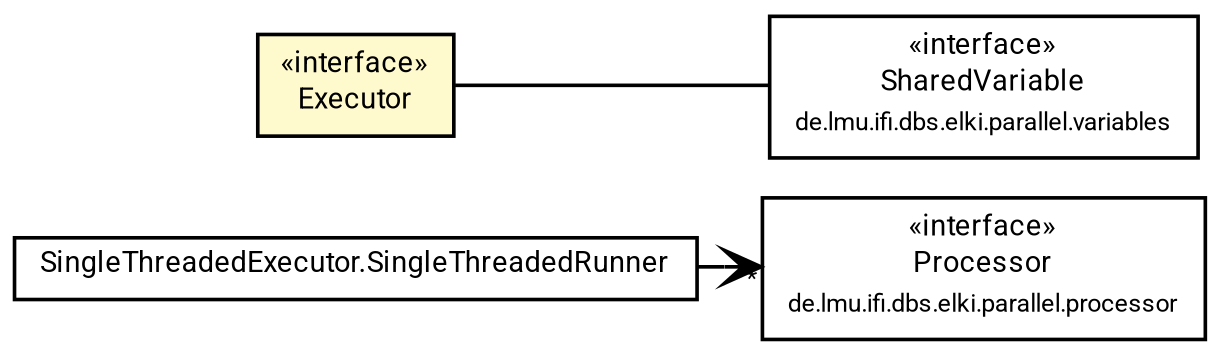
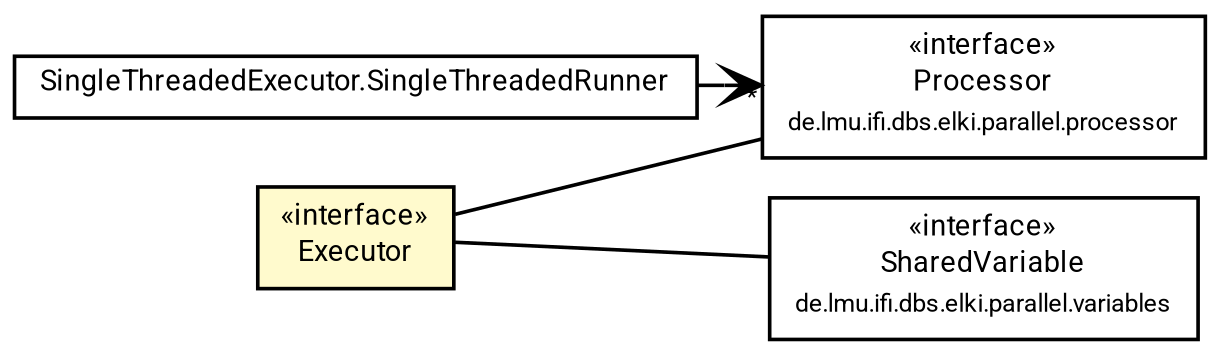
none -> (609, 177)
